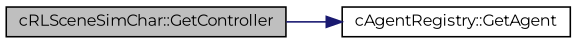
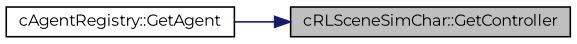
(306, 22) -> (254, 22)
